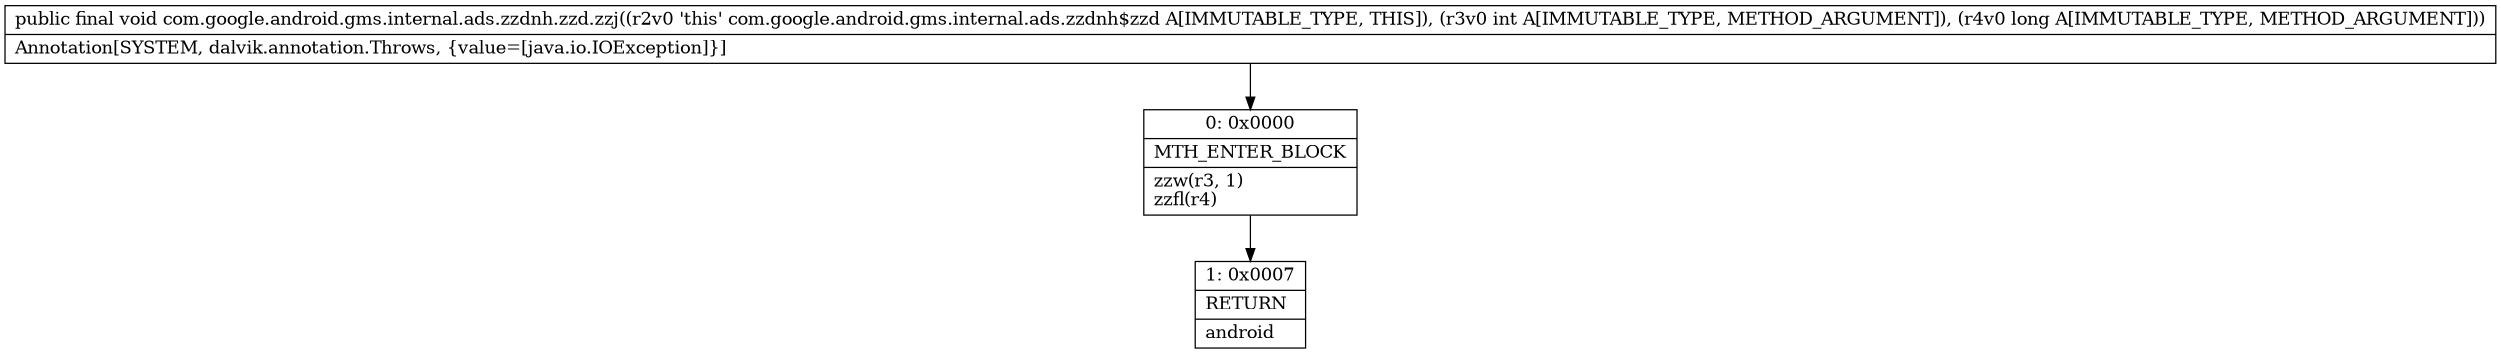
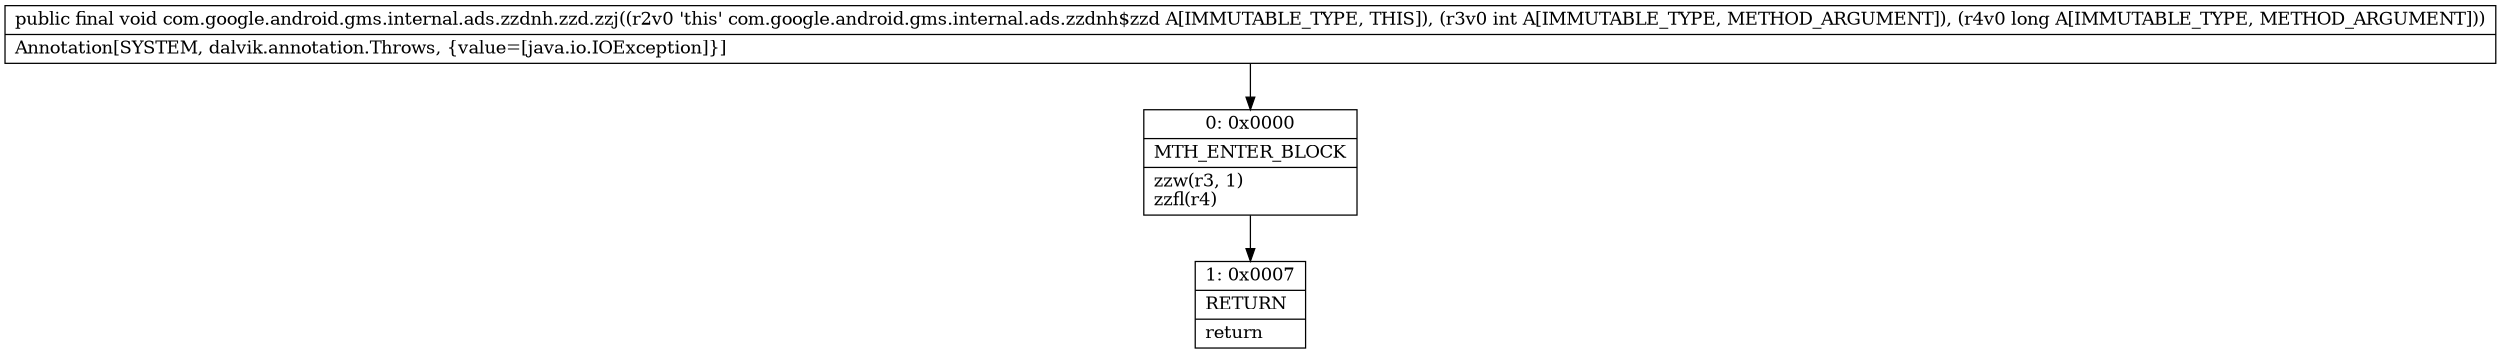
(1240, 333) -> (1234, 333)
